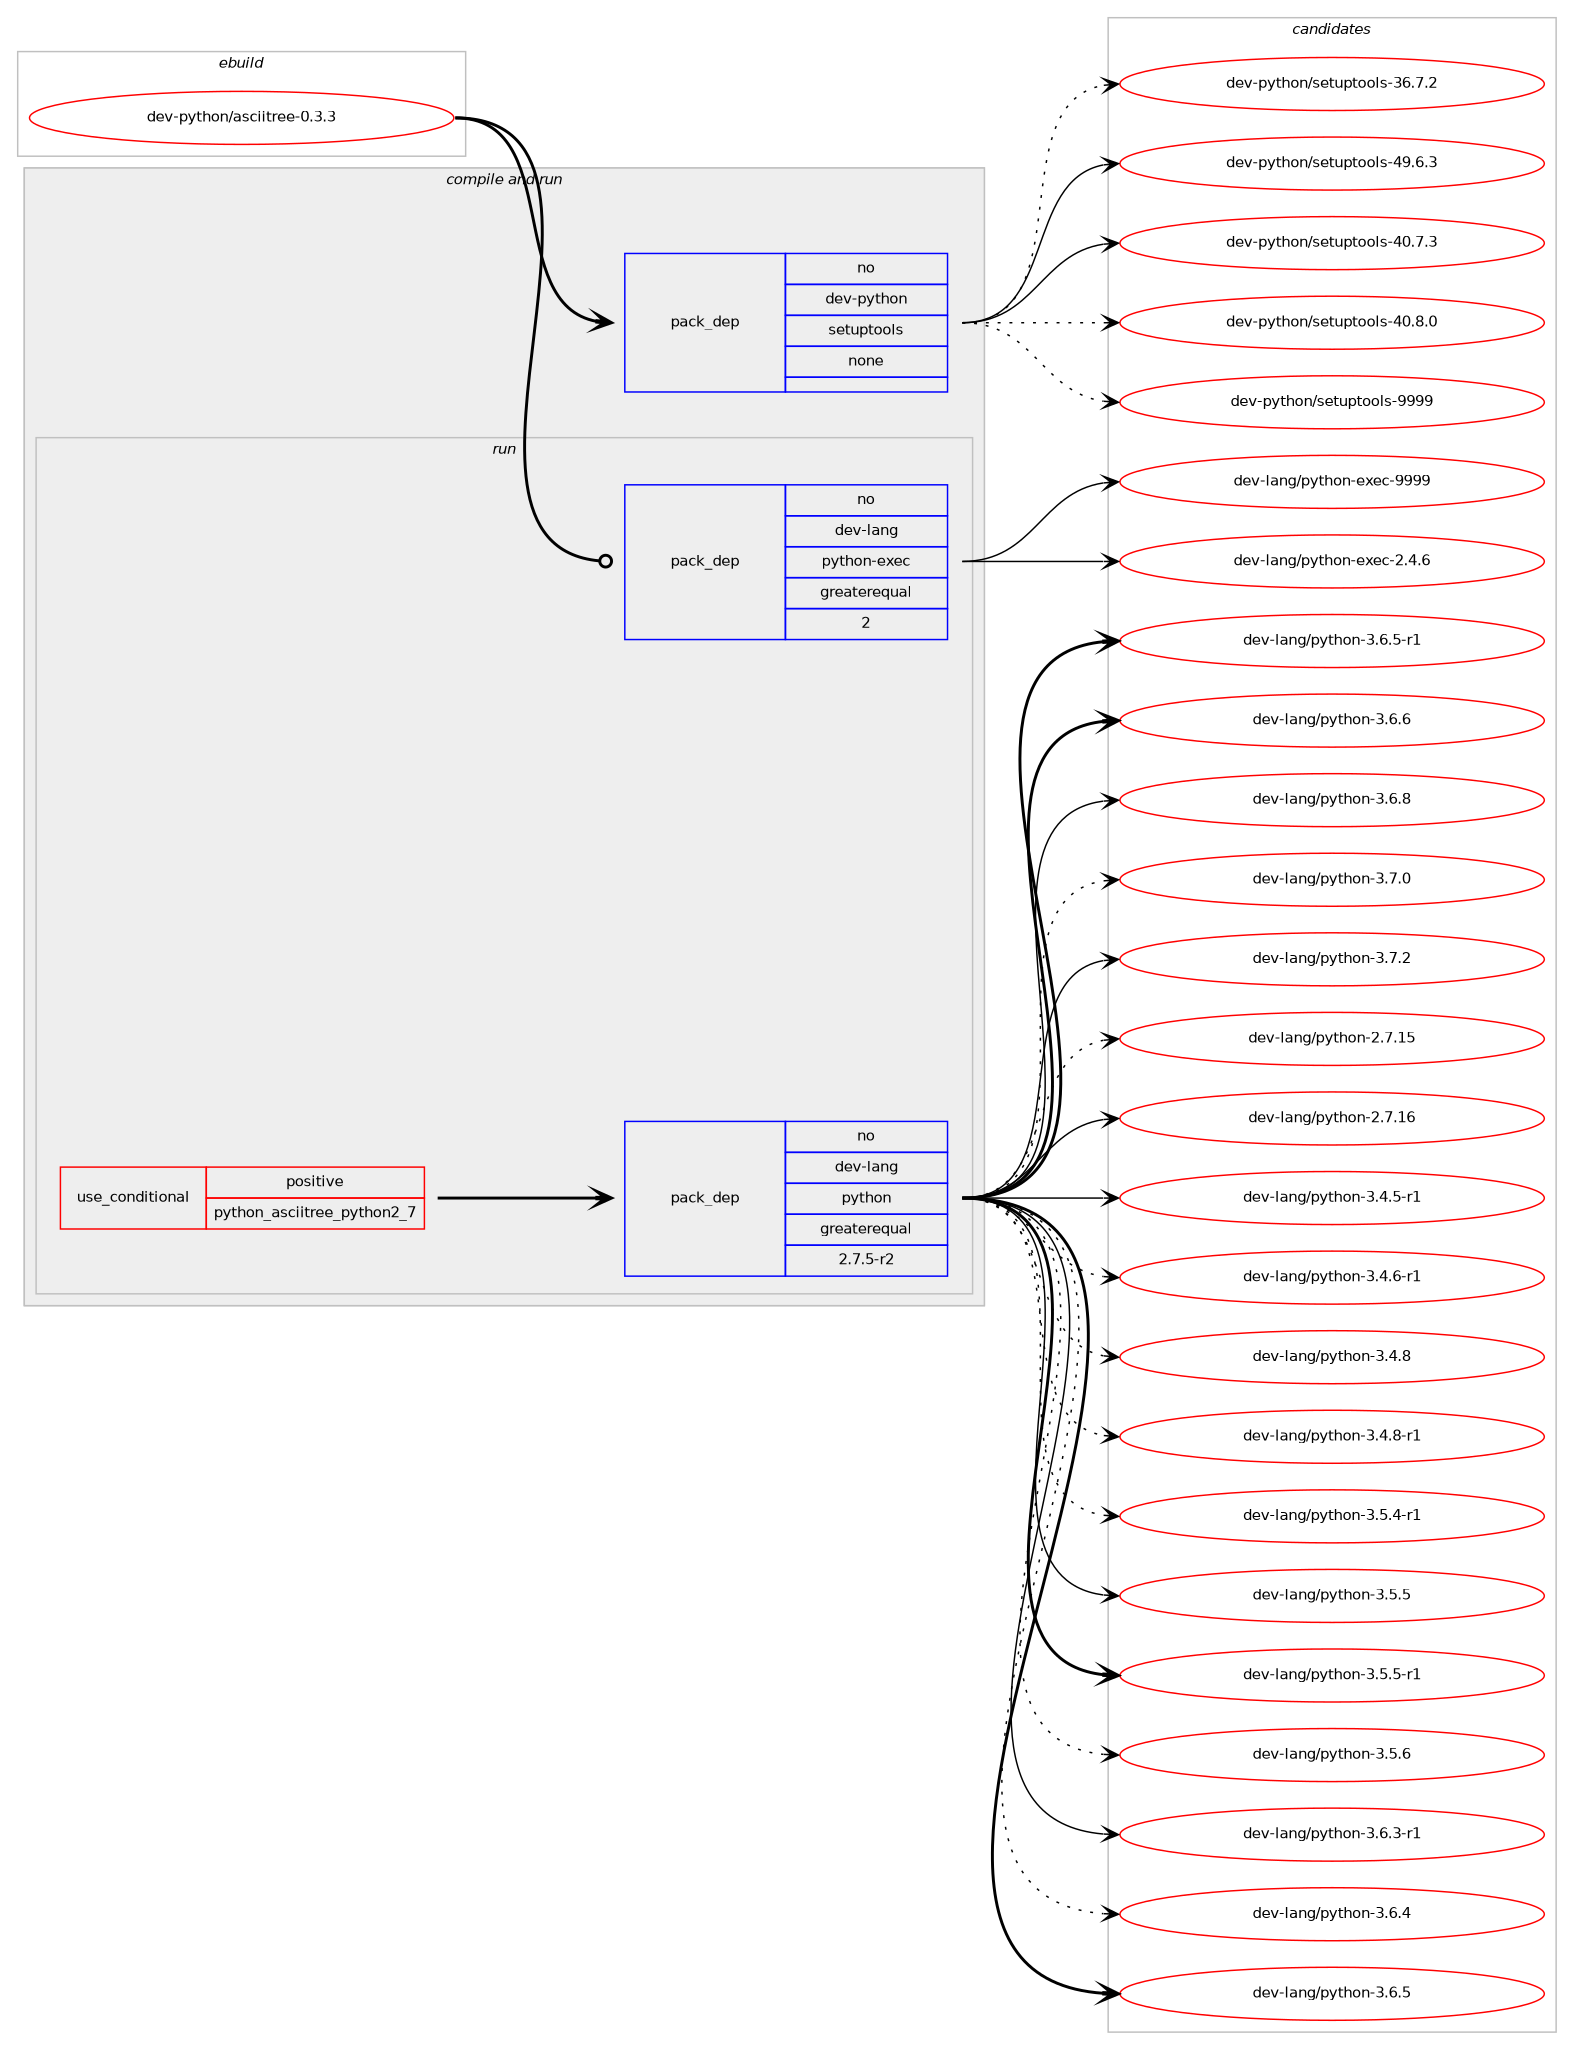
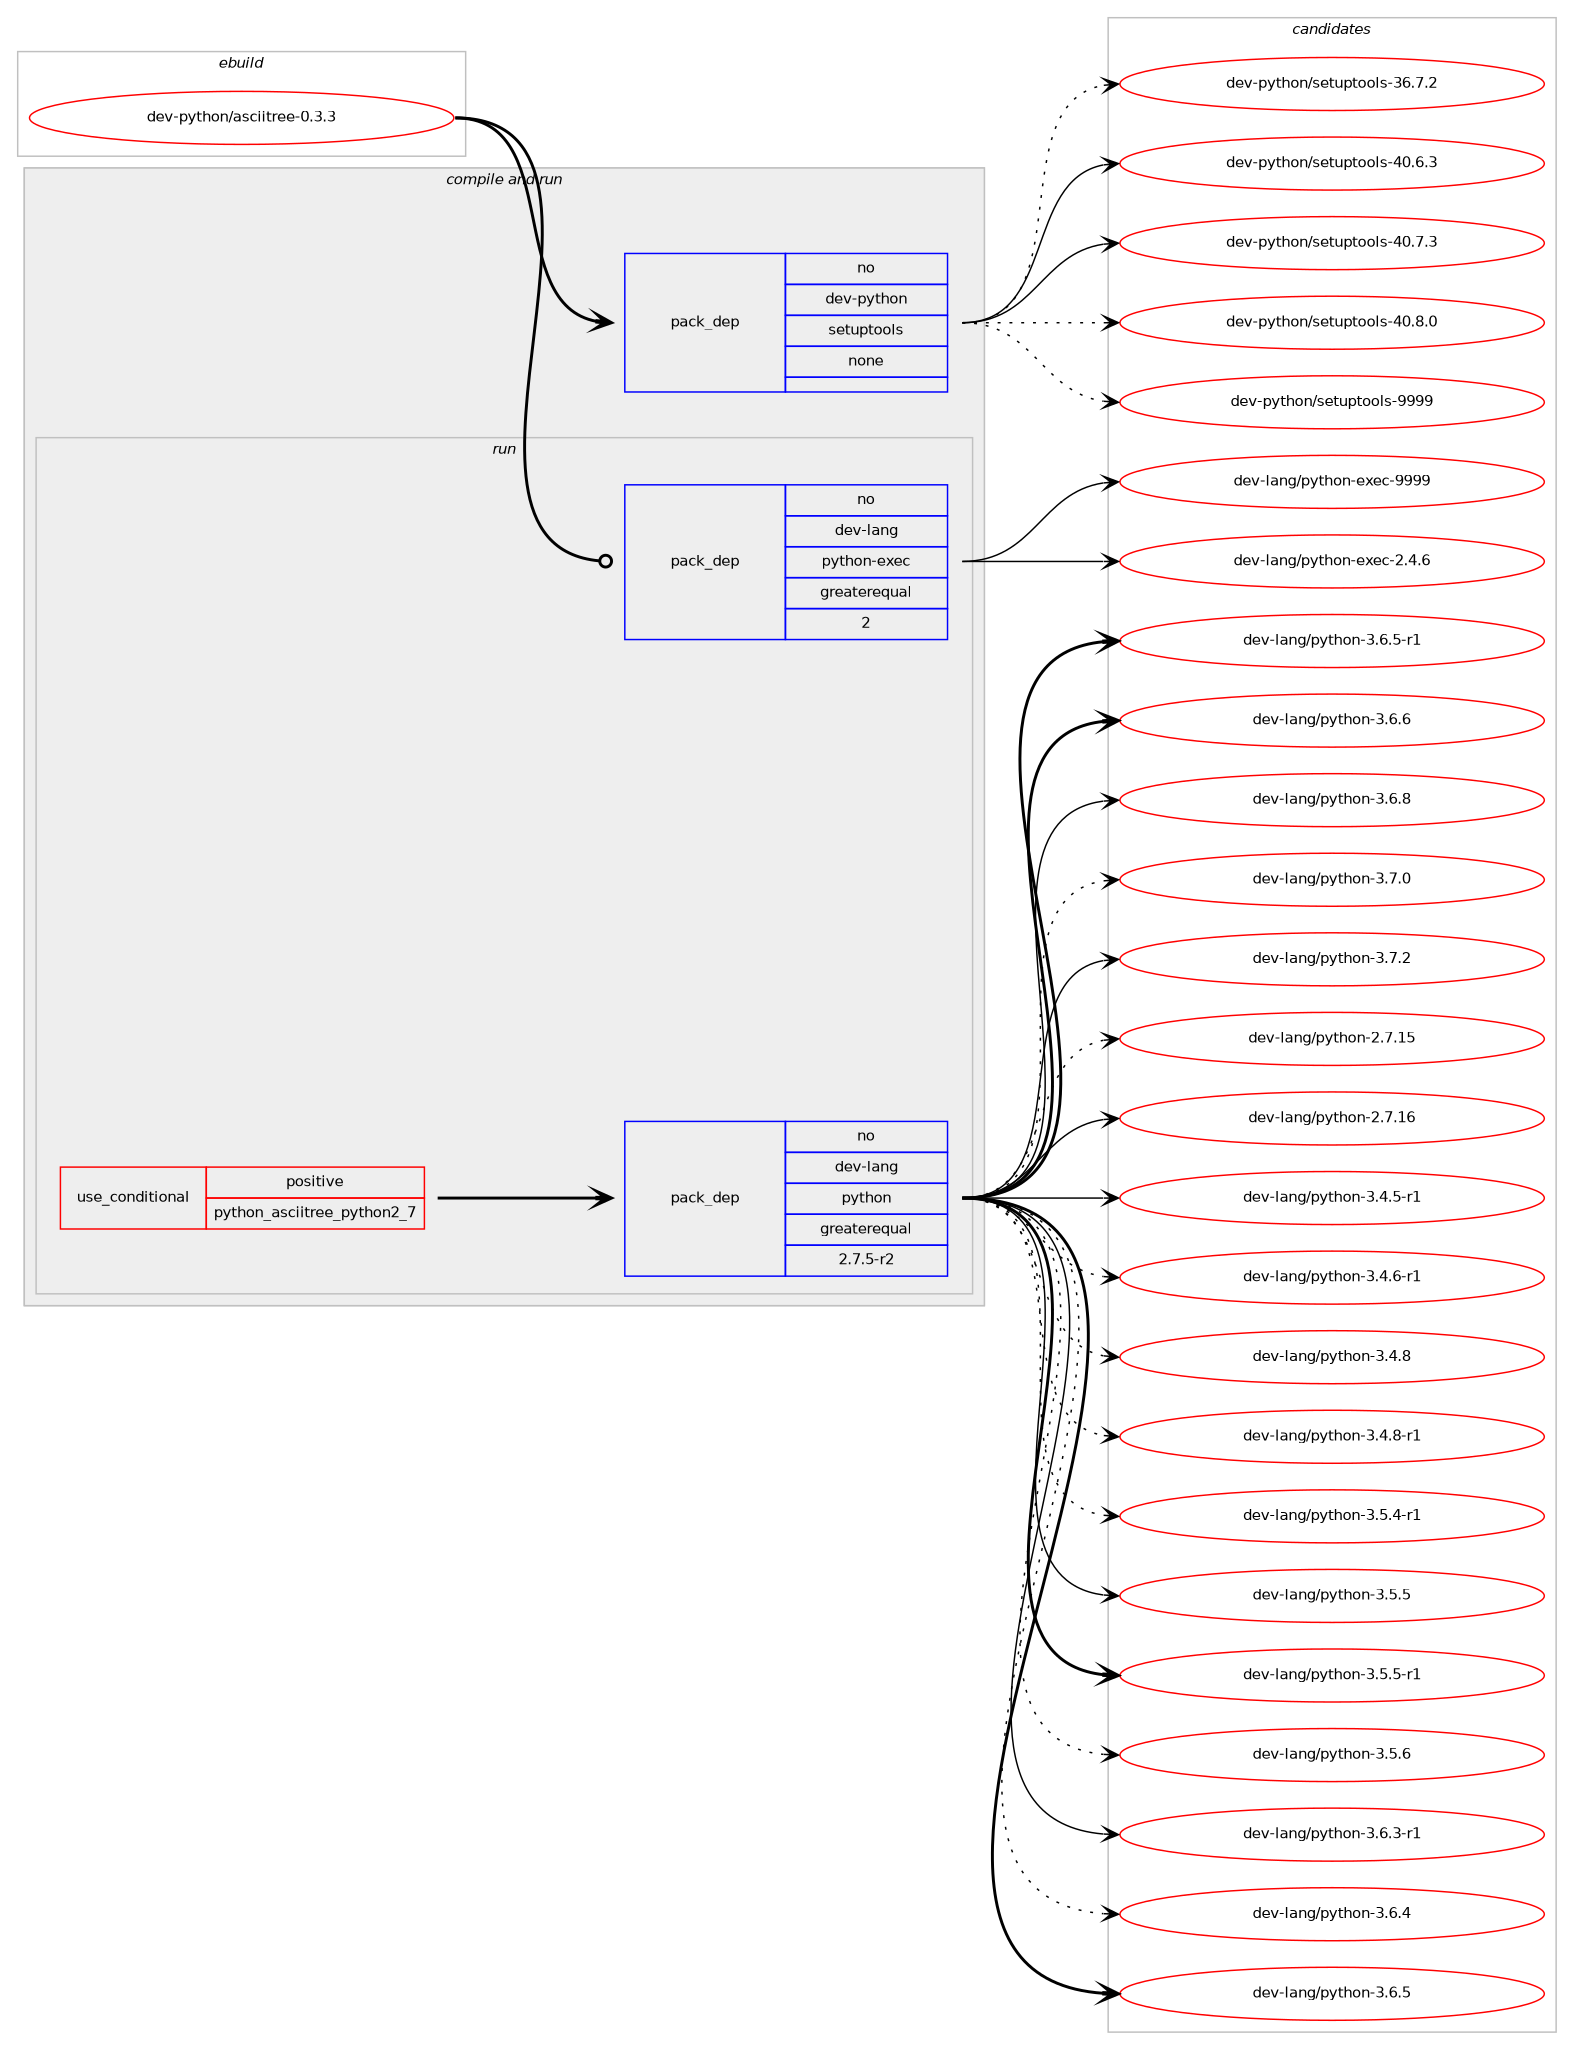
(1332, 164) -> (1332, 164)
